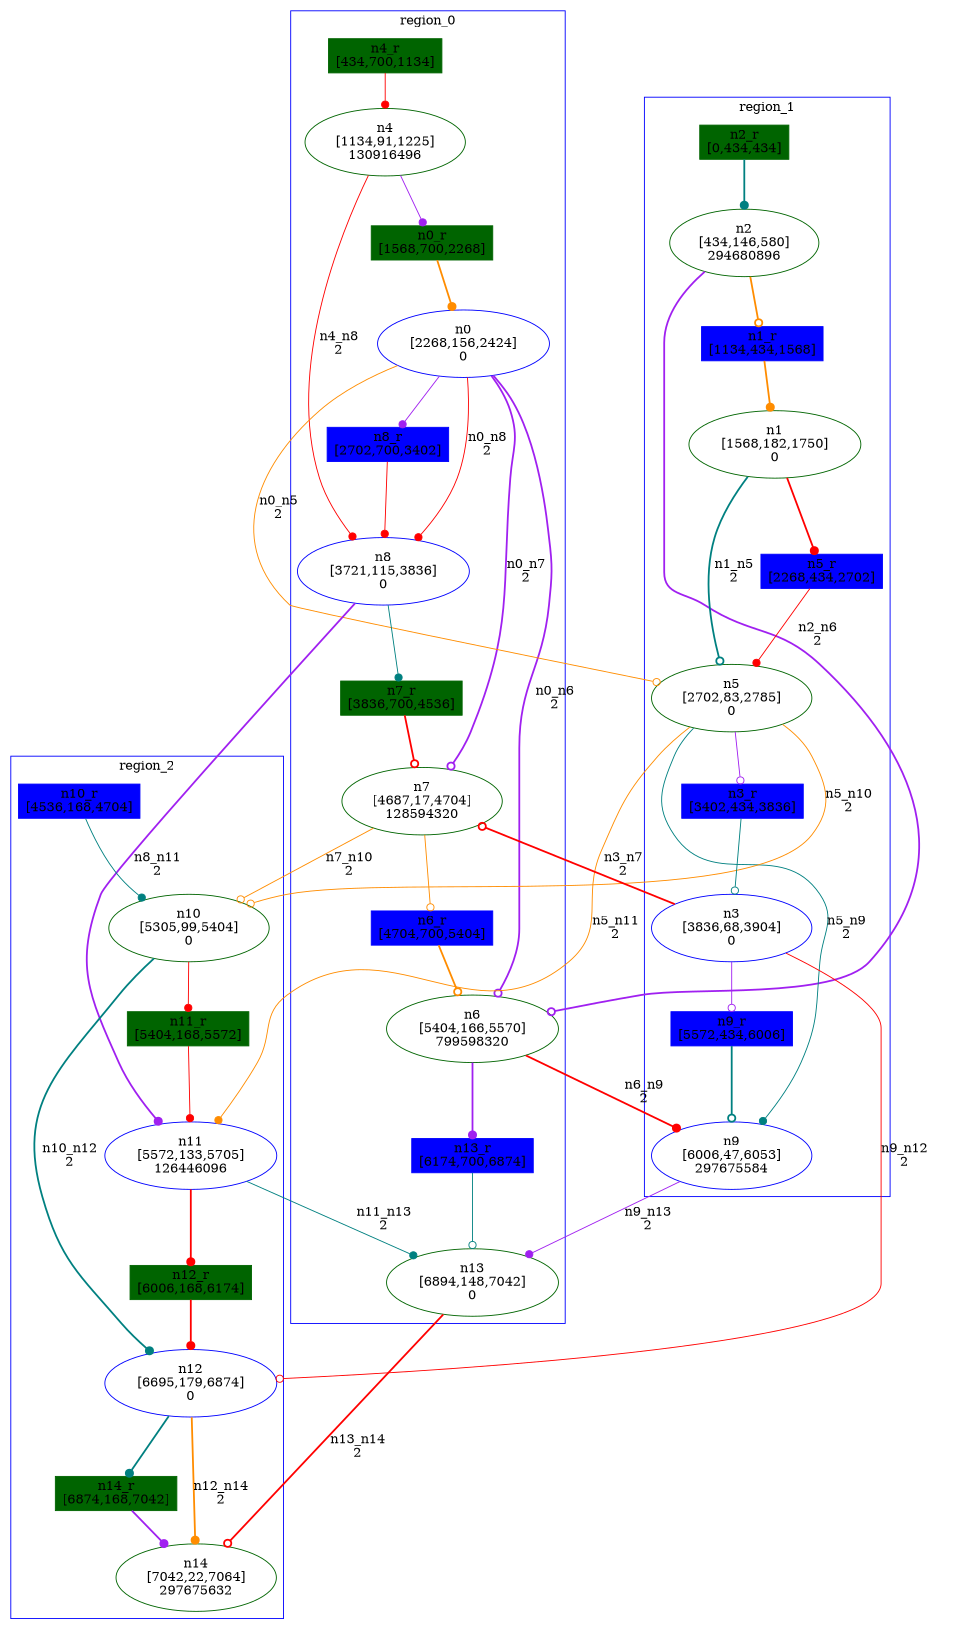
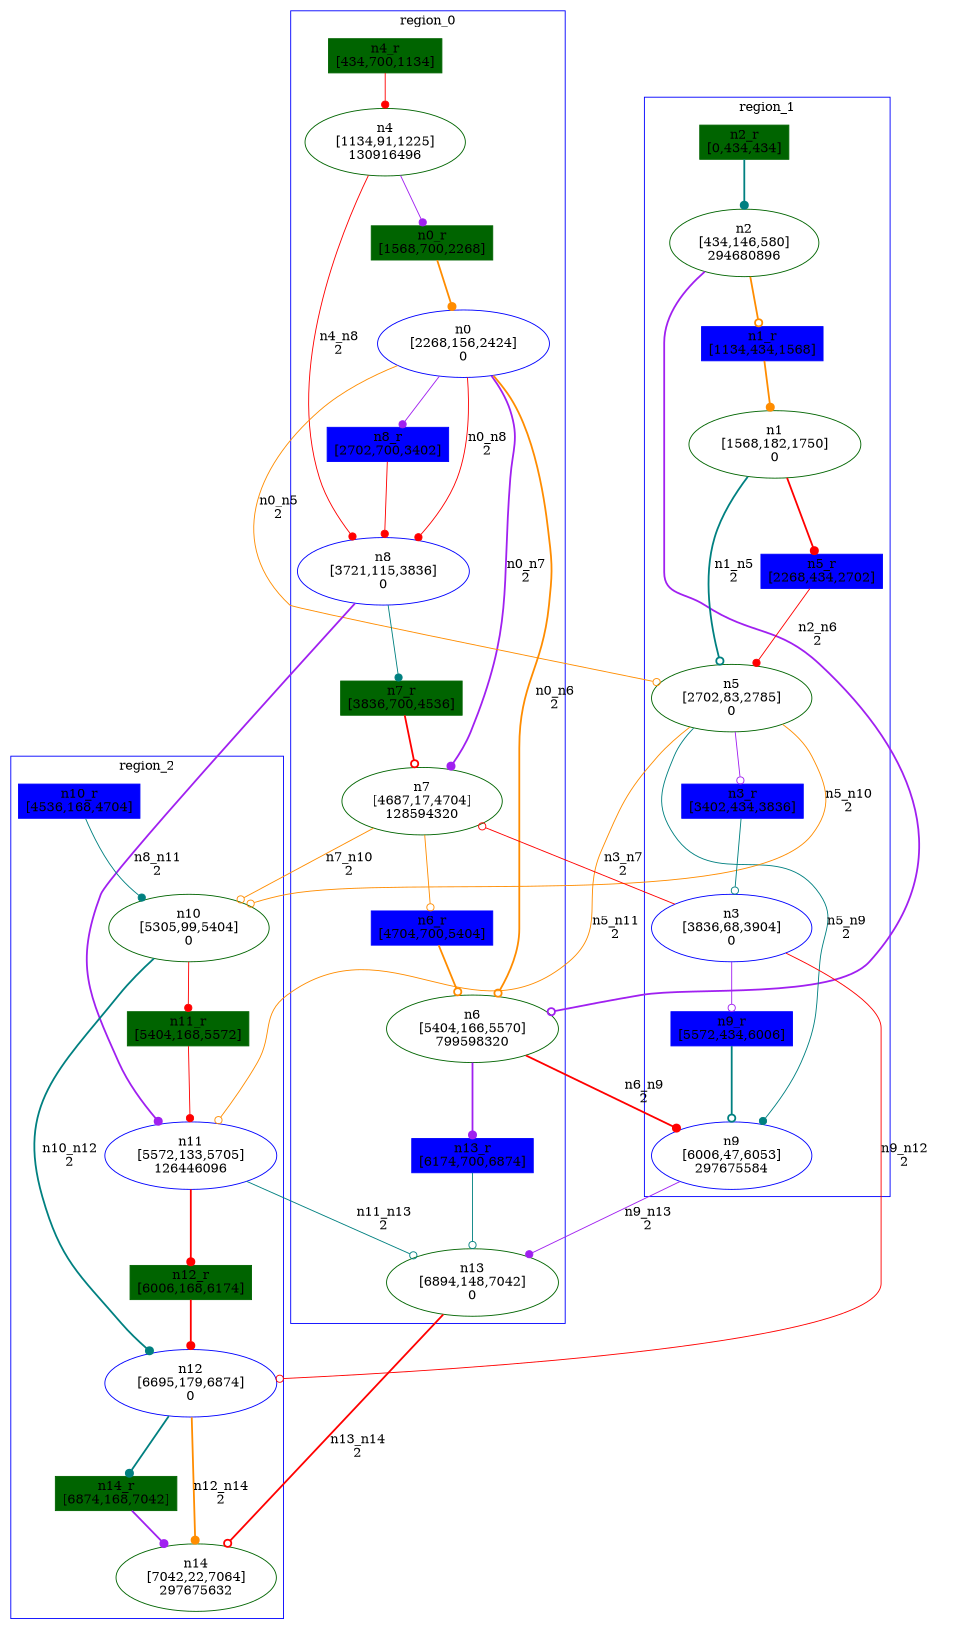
(506, 571) -> (506, 571)
(531, 678) -> (531, 678)
(580, 866) -> (580, 866)
(494, 990) -> (494, 990)
(328, 1218) -> (328, 1218)
